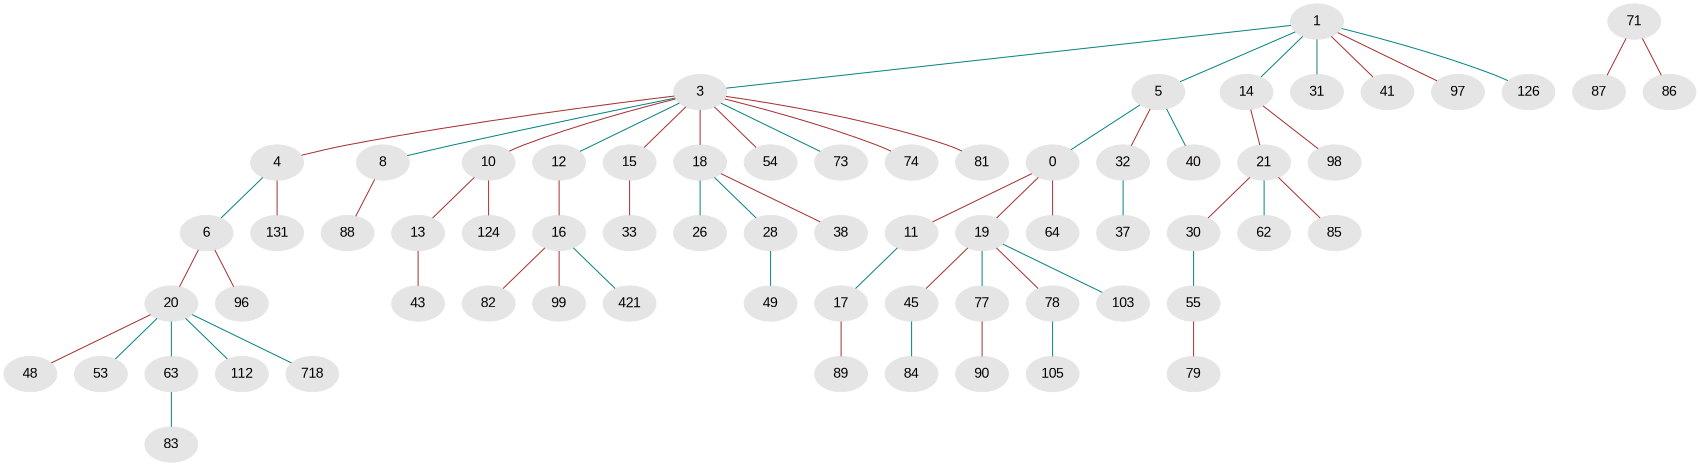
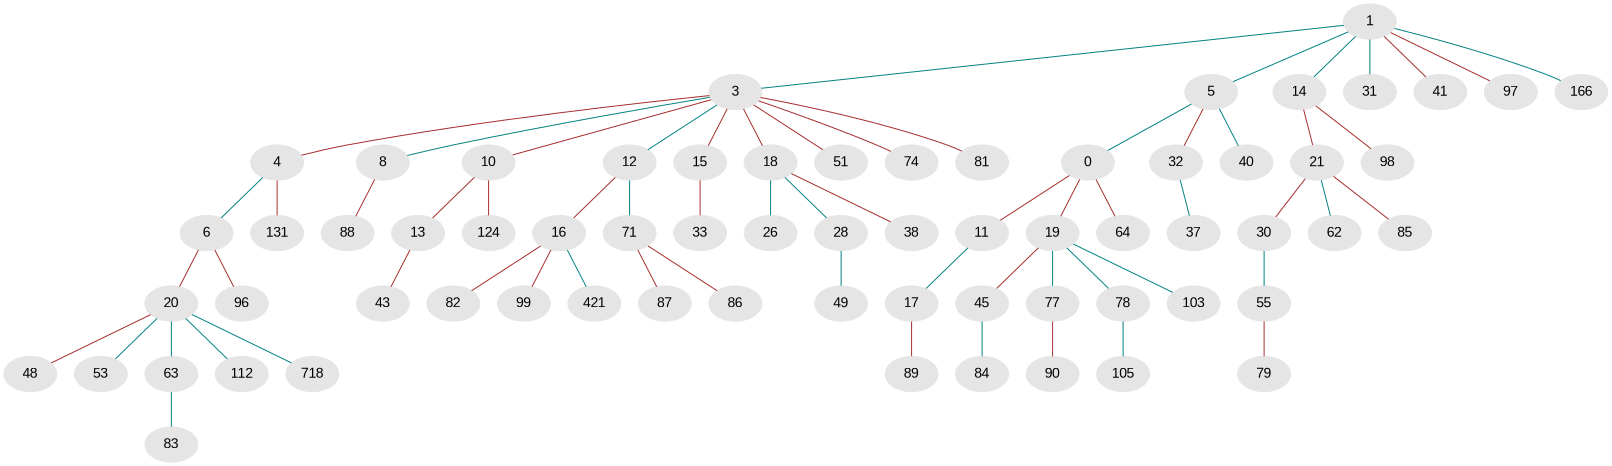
(1528, 92) -> (1581, 92)
(771, 163) -> (841, 163)
(841, 163) -> none
none -> (630, 198)
(1017, 268) -> (1088, 268)
